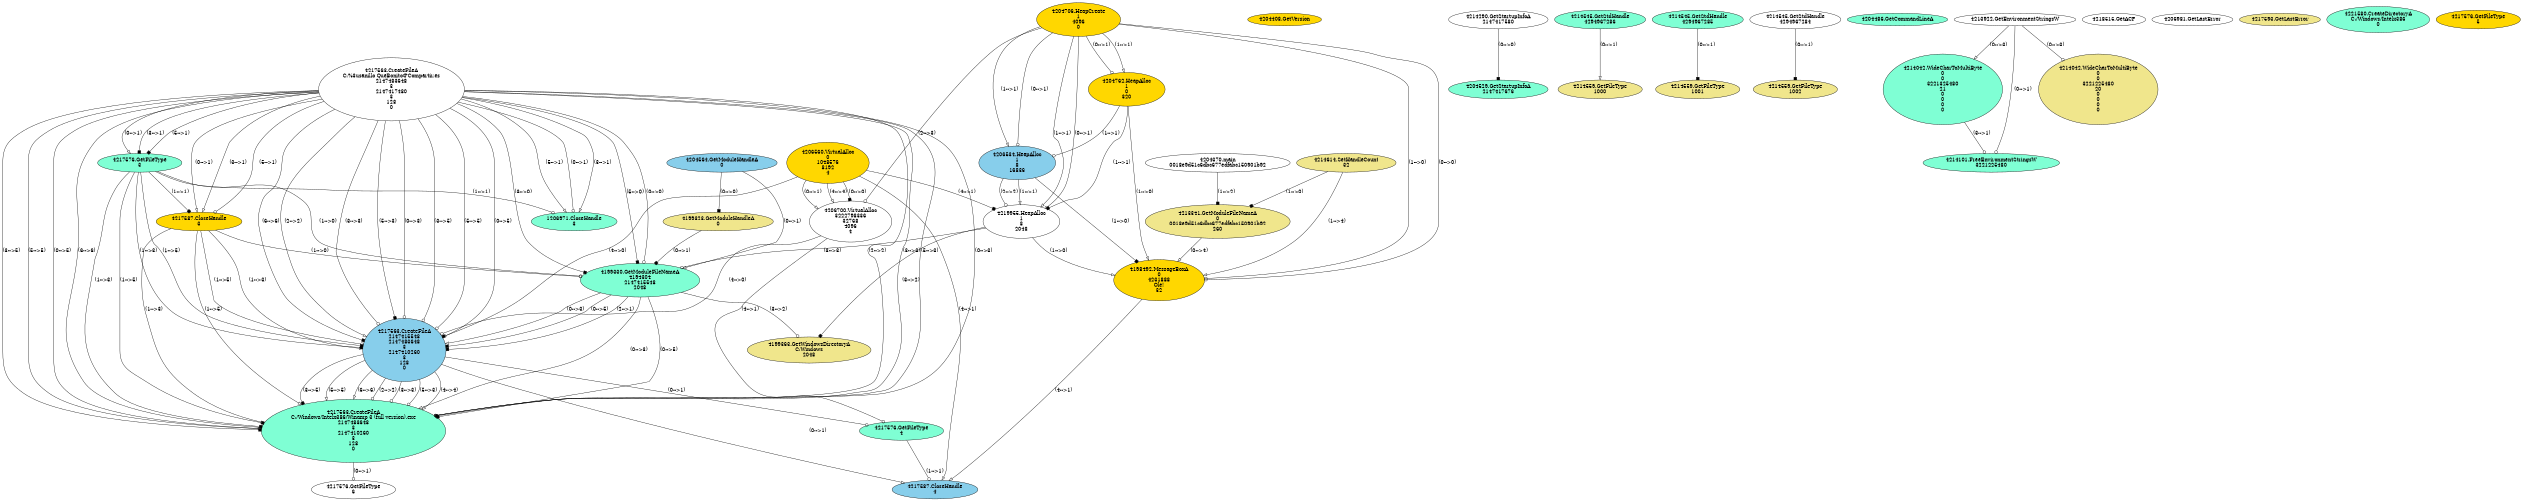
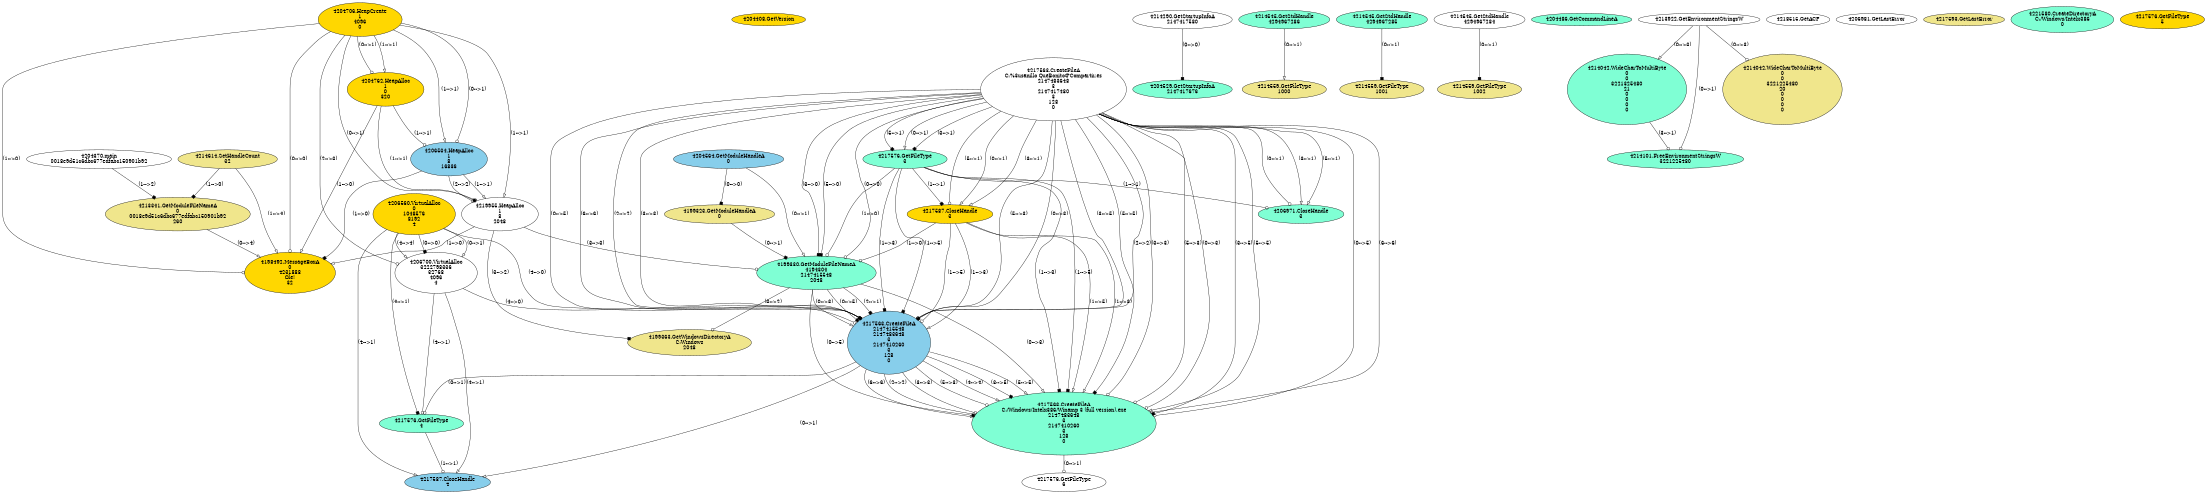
(930, 186) -> (395, 323)
(574, 222) -> (1301, 214)
(1050, 392) -> (466, 382)
